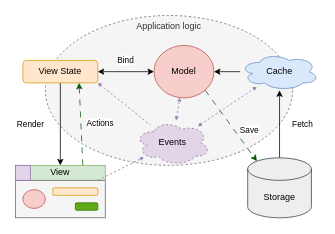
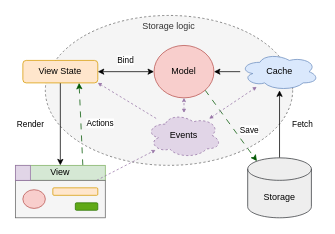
(169, 26) -> (169, 26)
(173, 143) -> (184, 135)
